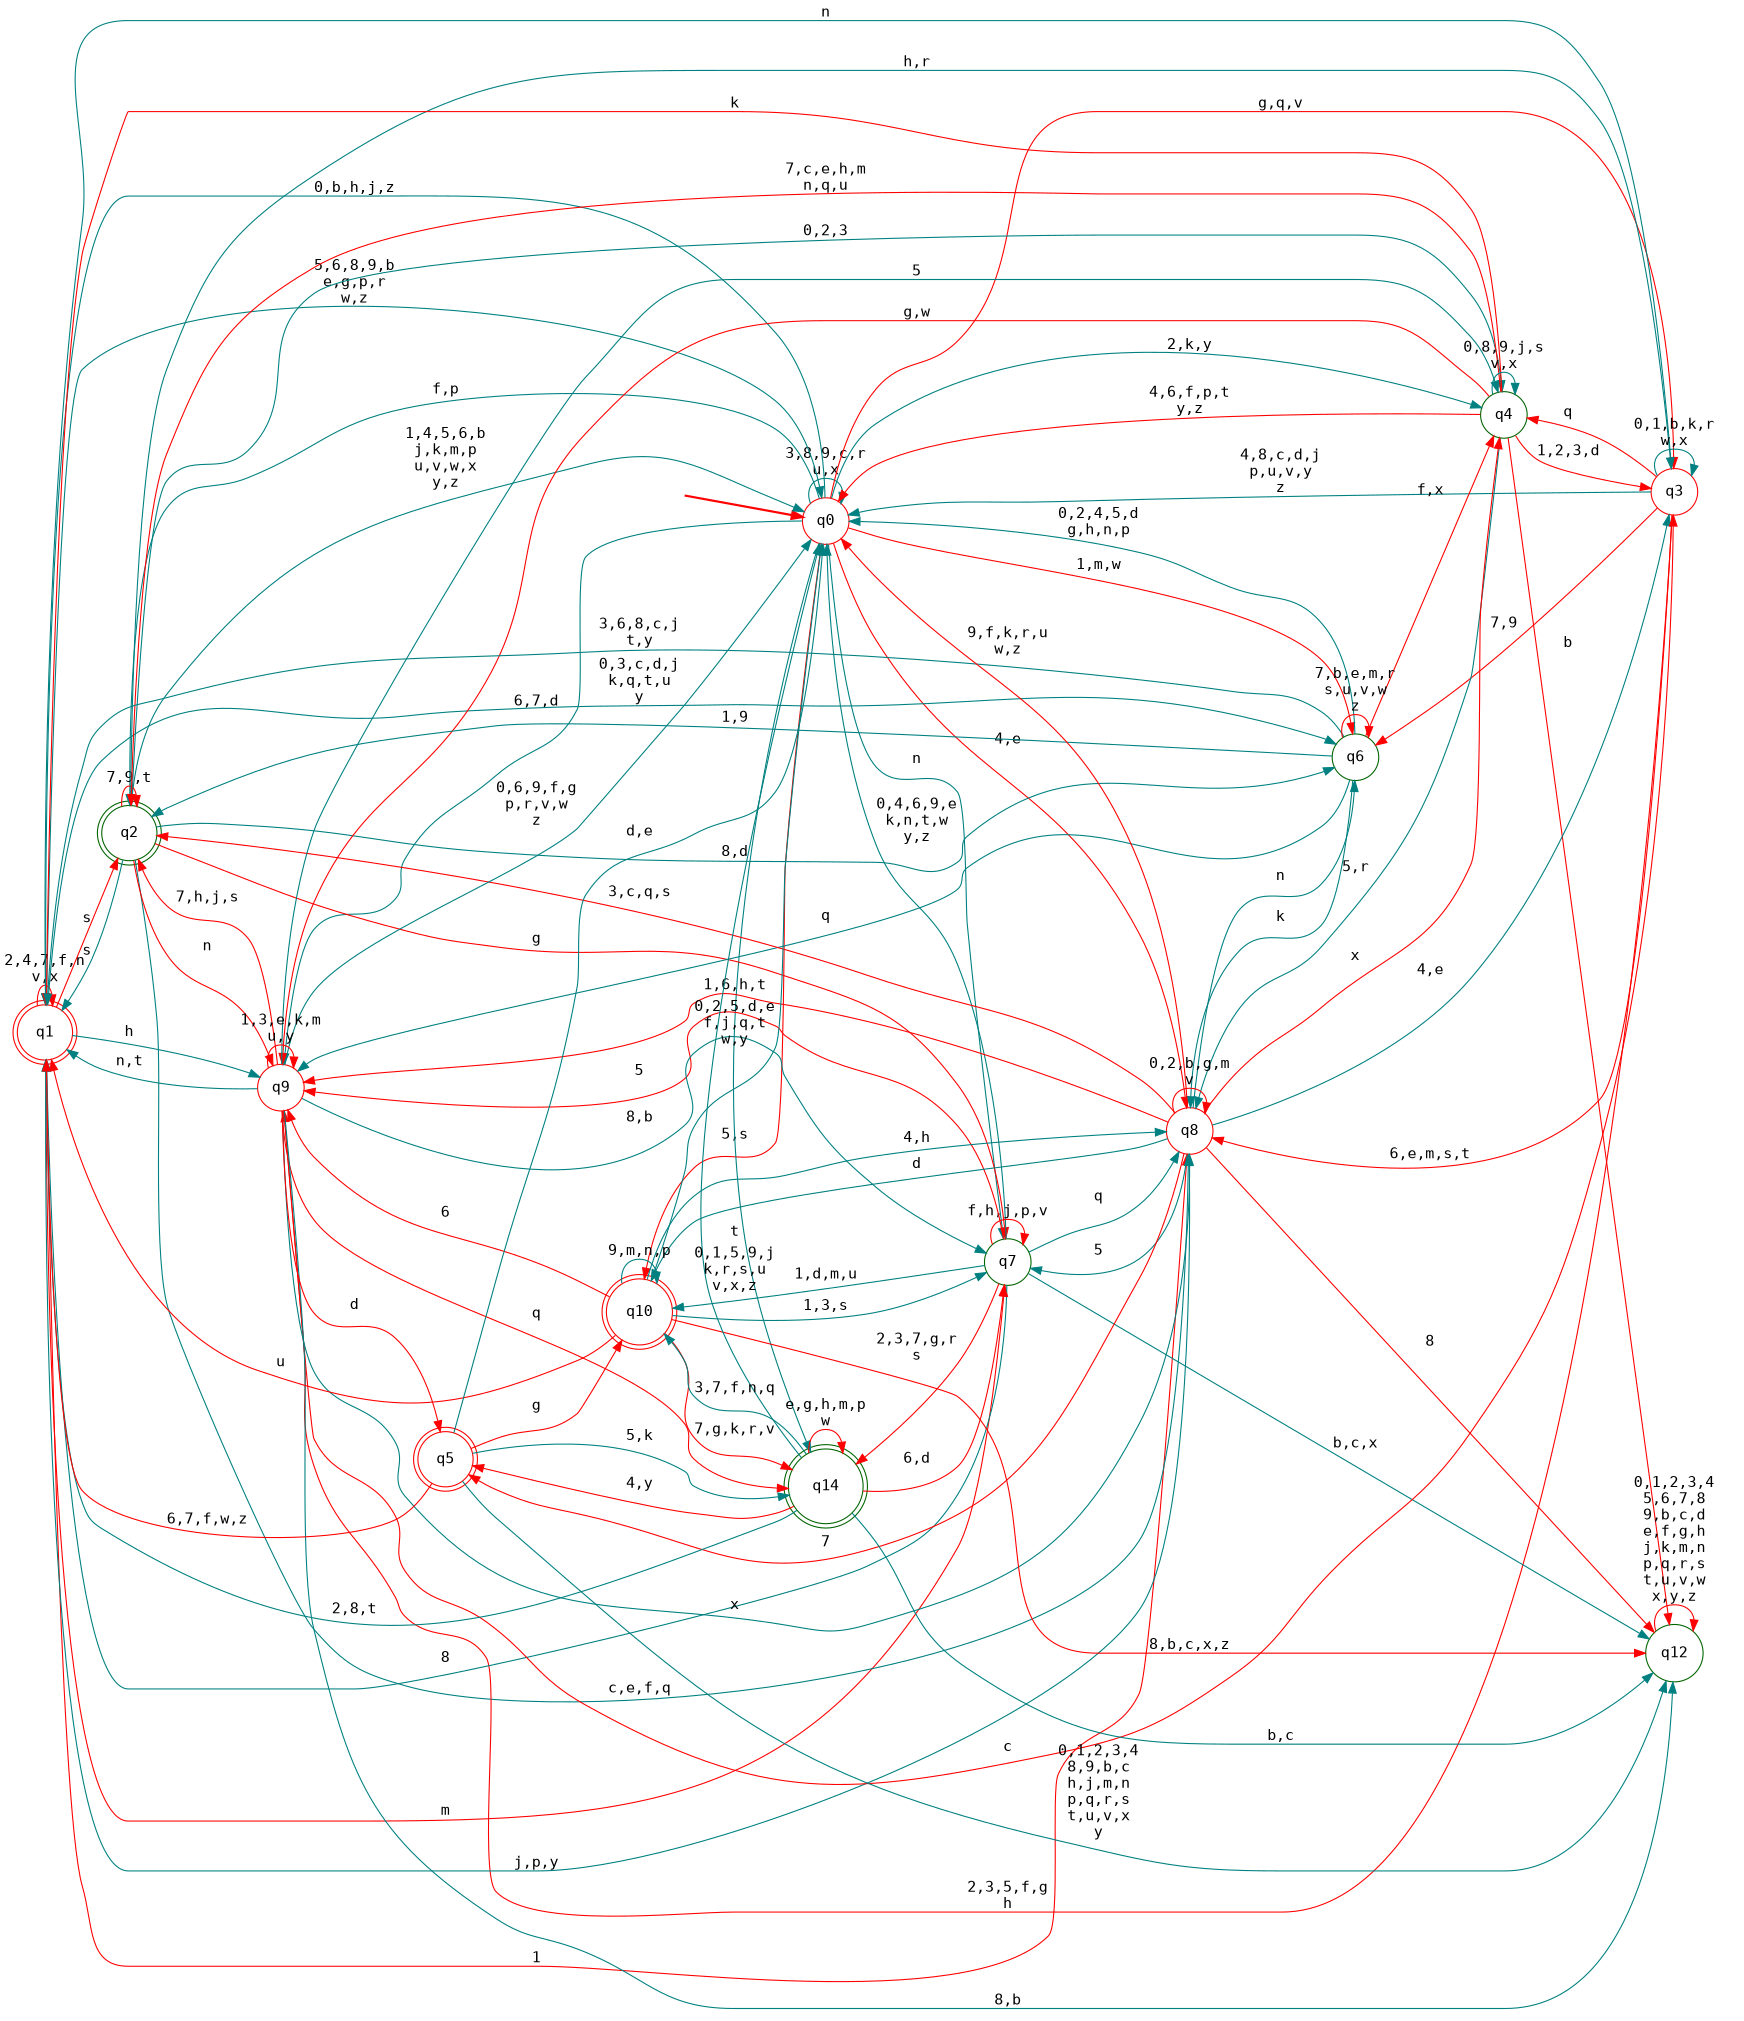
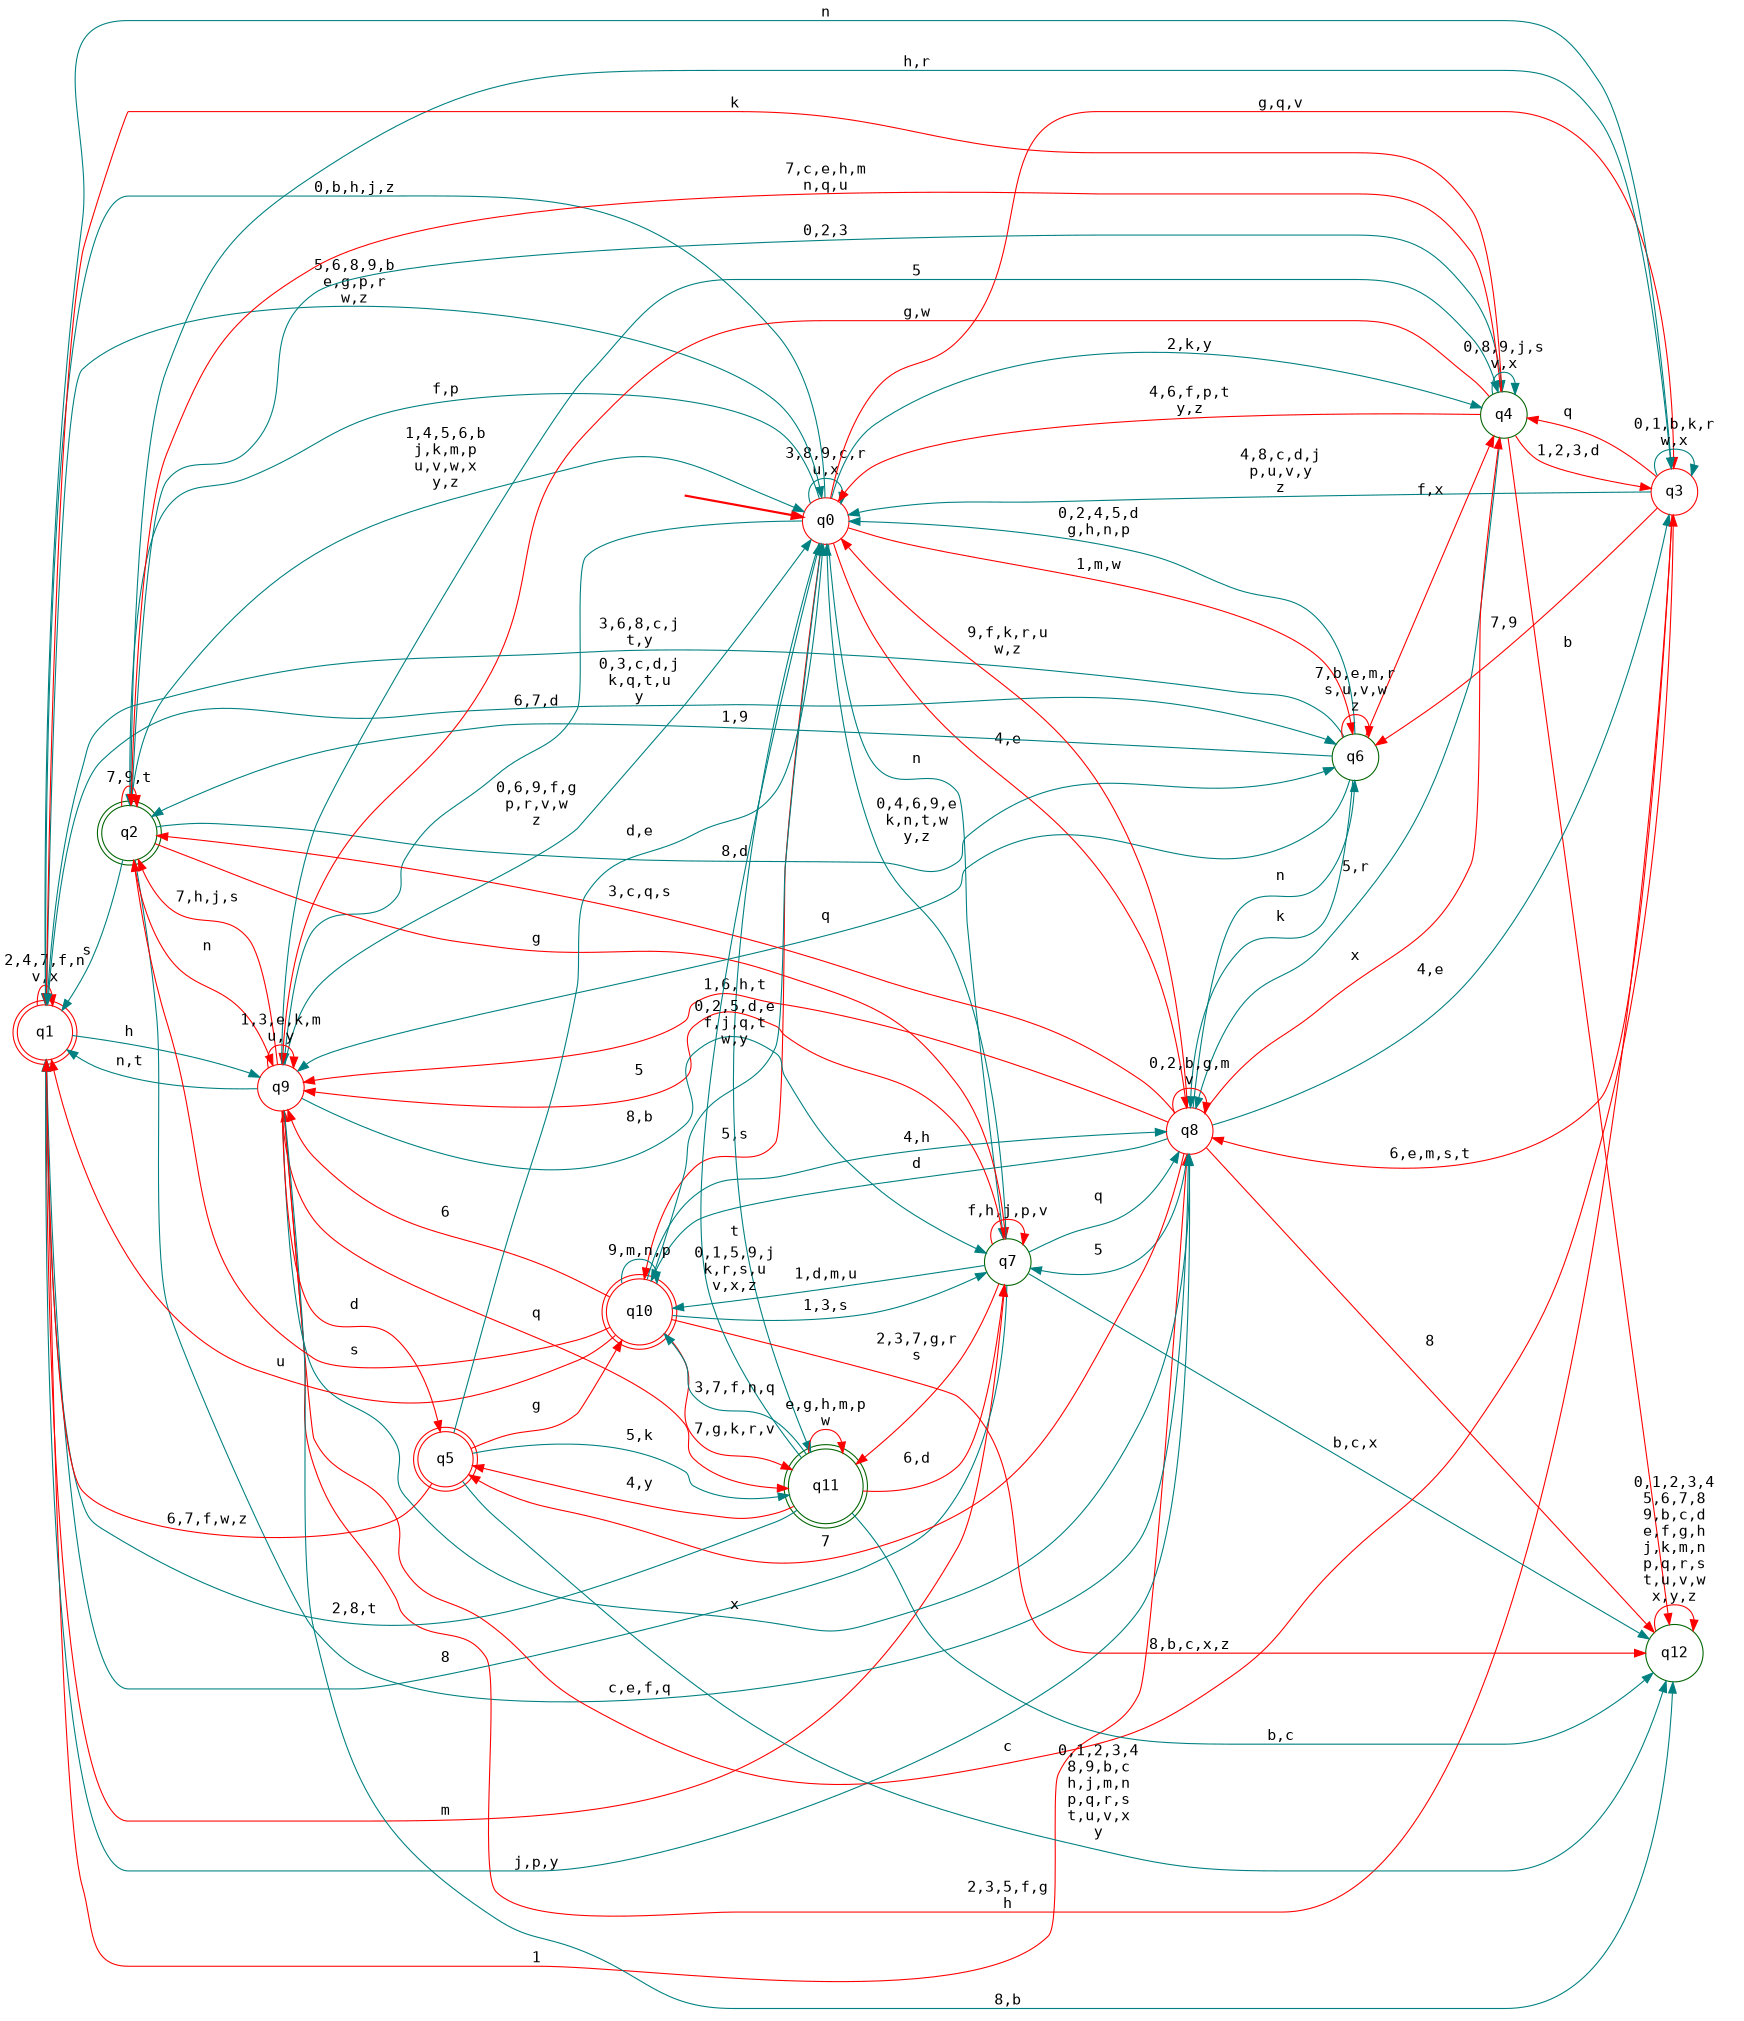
(85, 938) -> (233, 1277)
(826, 1486) -> (826, 1486)
